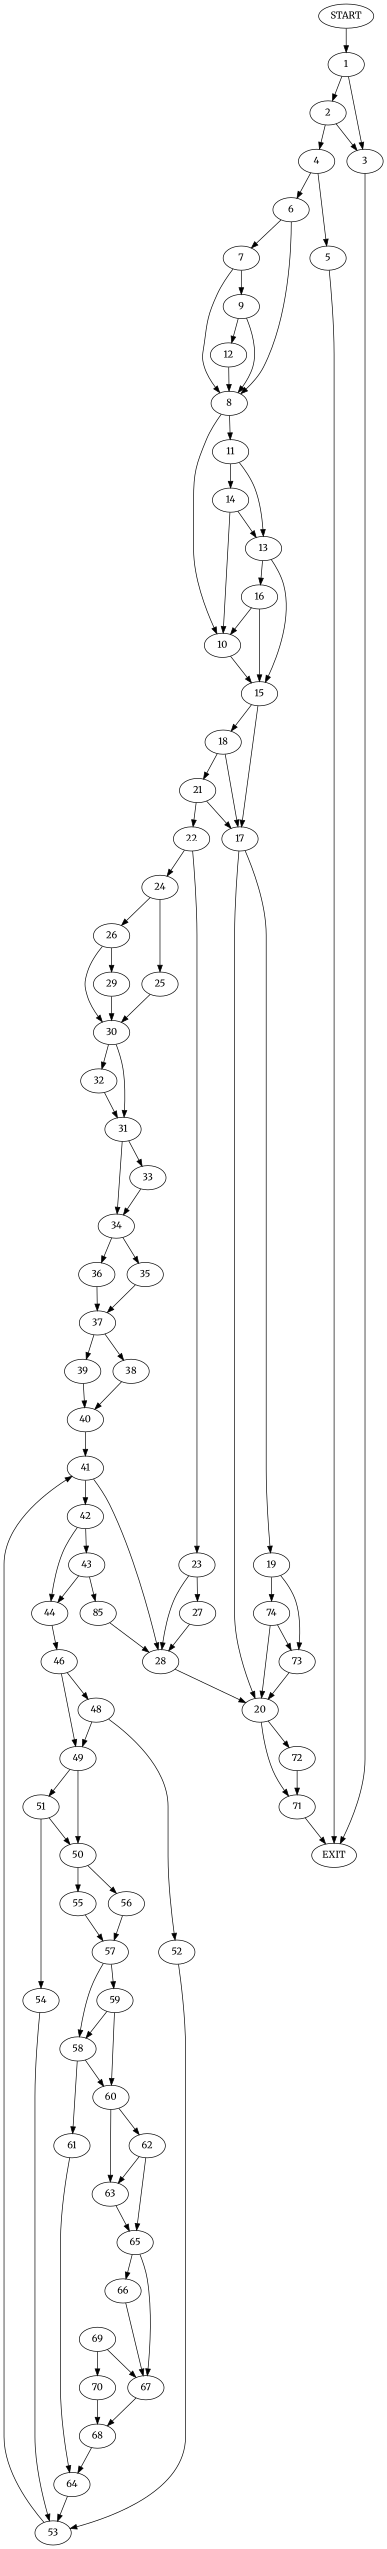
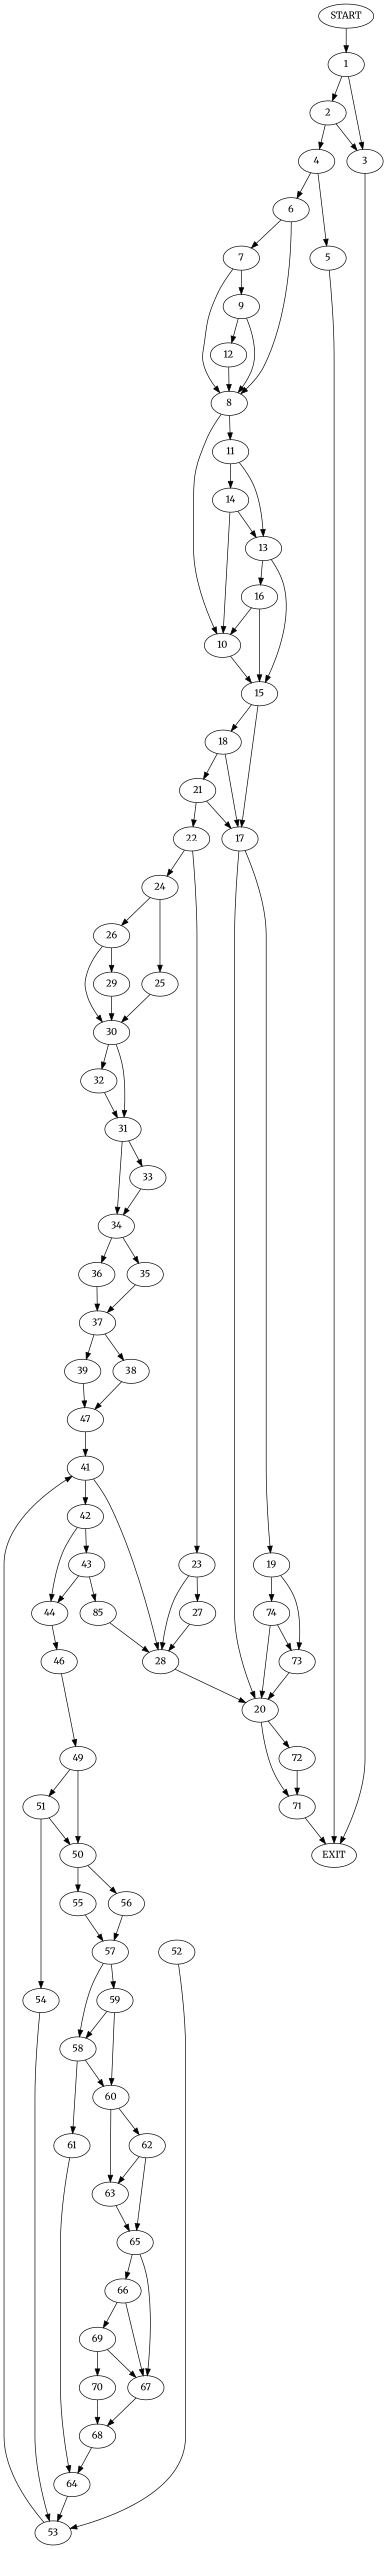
(85, 1420) -> (85, 1420)
(96, 1710) -> none
none -> (112, 2312)
